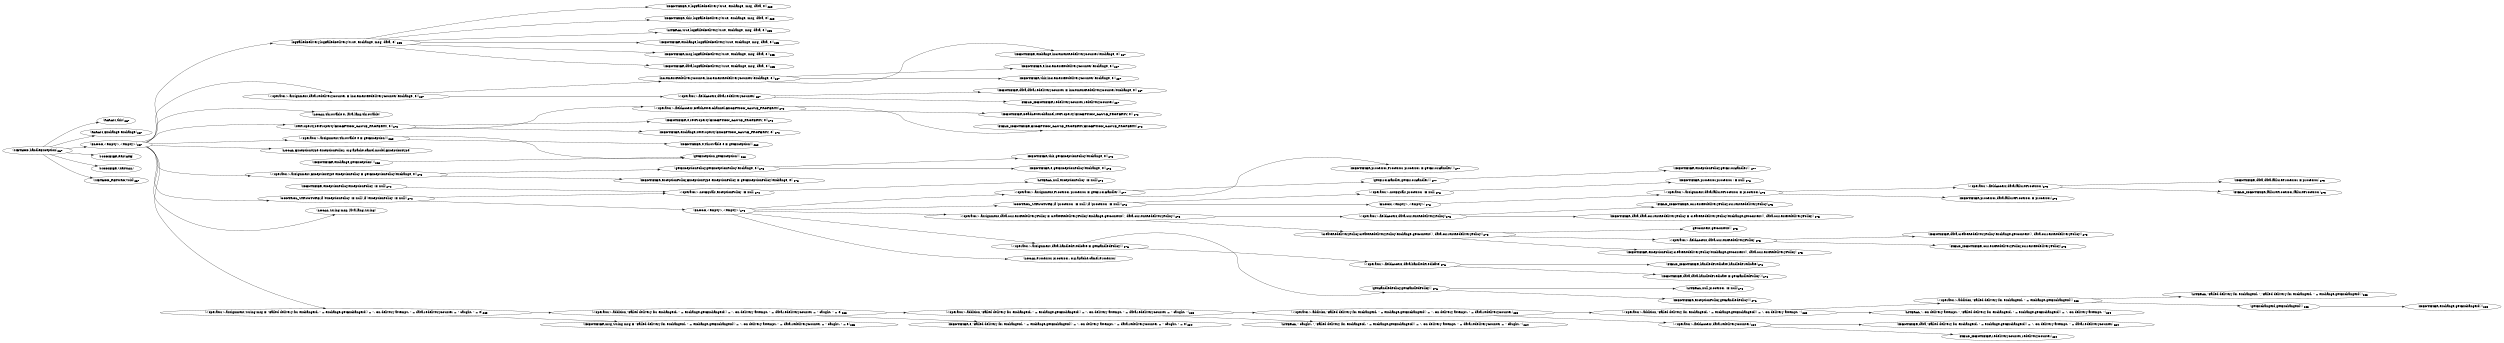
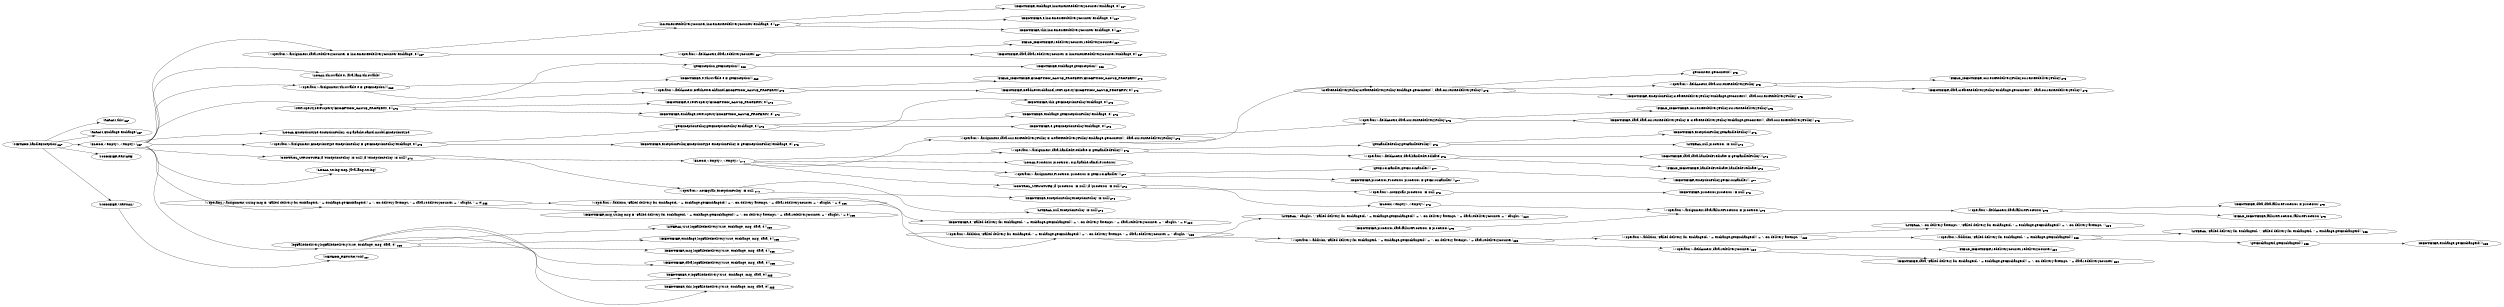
none -> (1070, 115)
(536, 160) -> (889, 67)
(66, 168) -> (213, 265)
(534, 190) -> (885, 195)
(1861, 196) -> (1571, 222)
